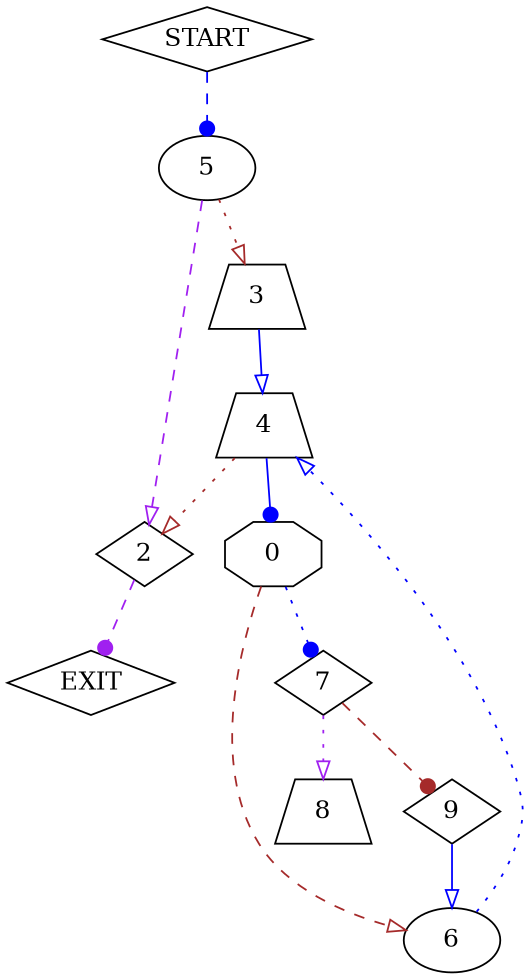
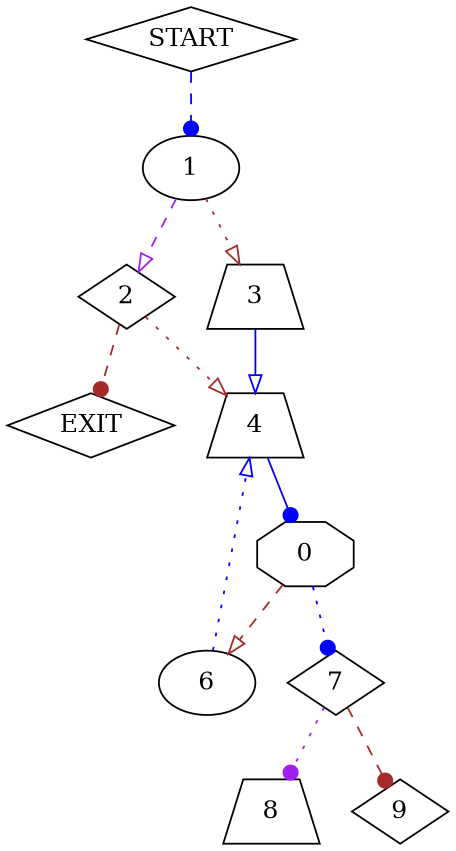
(207, 168) -> (191, 168)
(205, 489) -> (180, 350)
(121, 611) -> (111, 353)
(323, 738) -> (309, 737)
(452, 867) -> none
